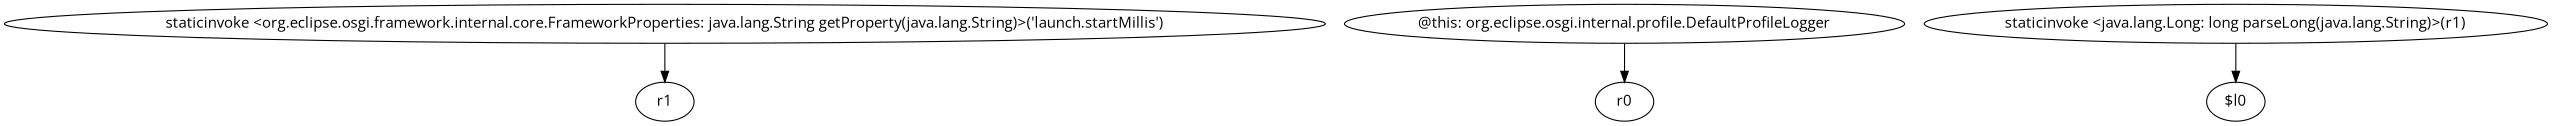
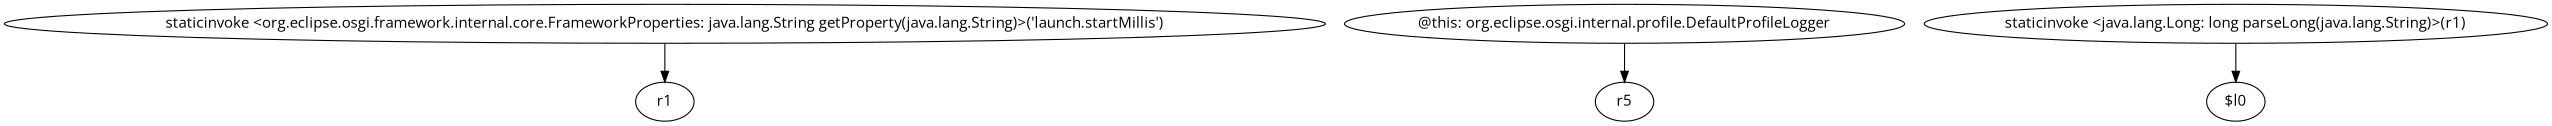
(1625, 102) -> (1625, 102)
